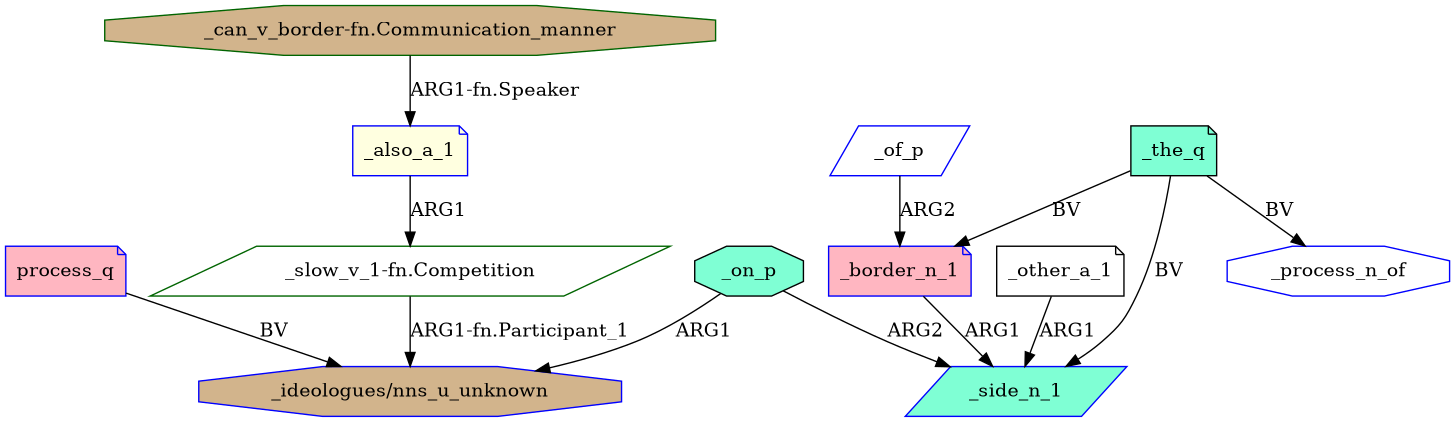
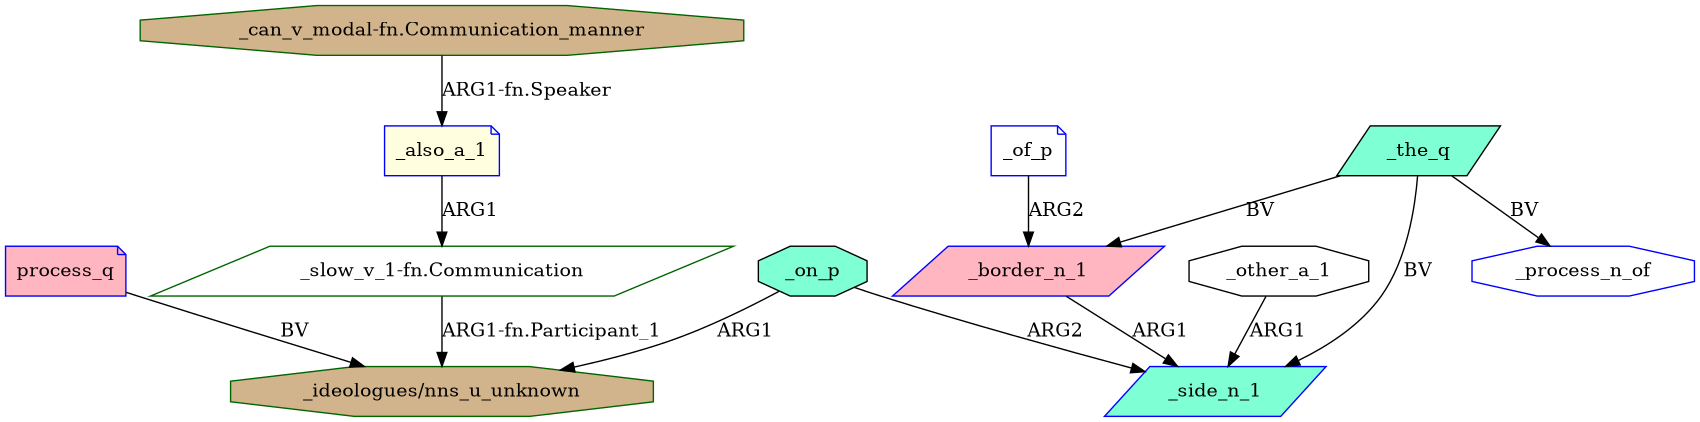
(410, 30) -> (442, 30)
(900, 151) -> (1029, 151)
(1174, 151) -> (1419, 151)
(410, 271) -> (442, 271)
(900, 271) -> (1029, 271)
(1060, 271) -> (1279, 271)
(410, 391) -> (442, 391)
